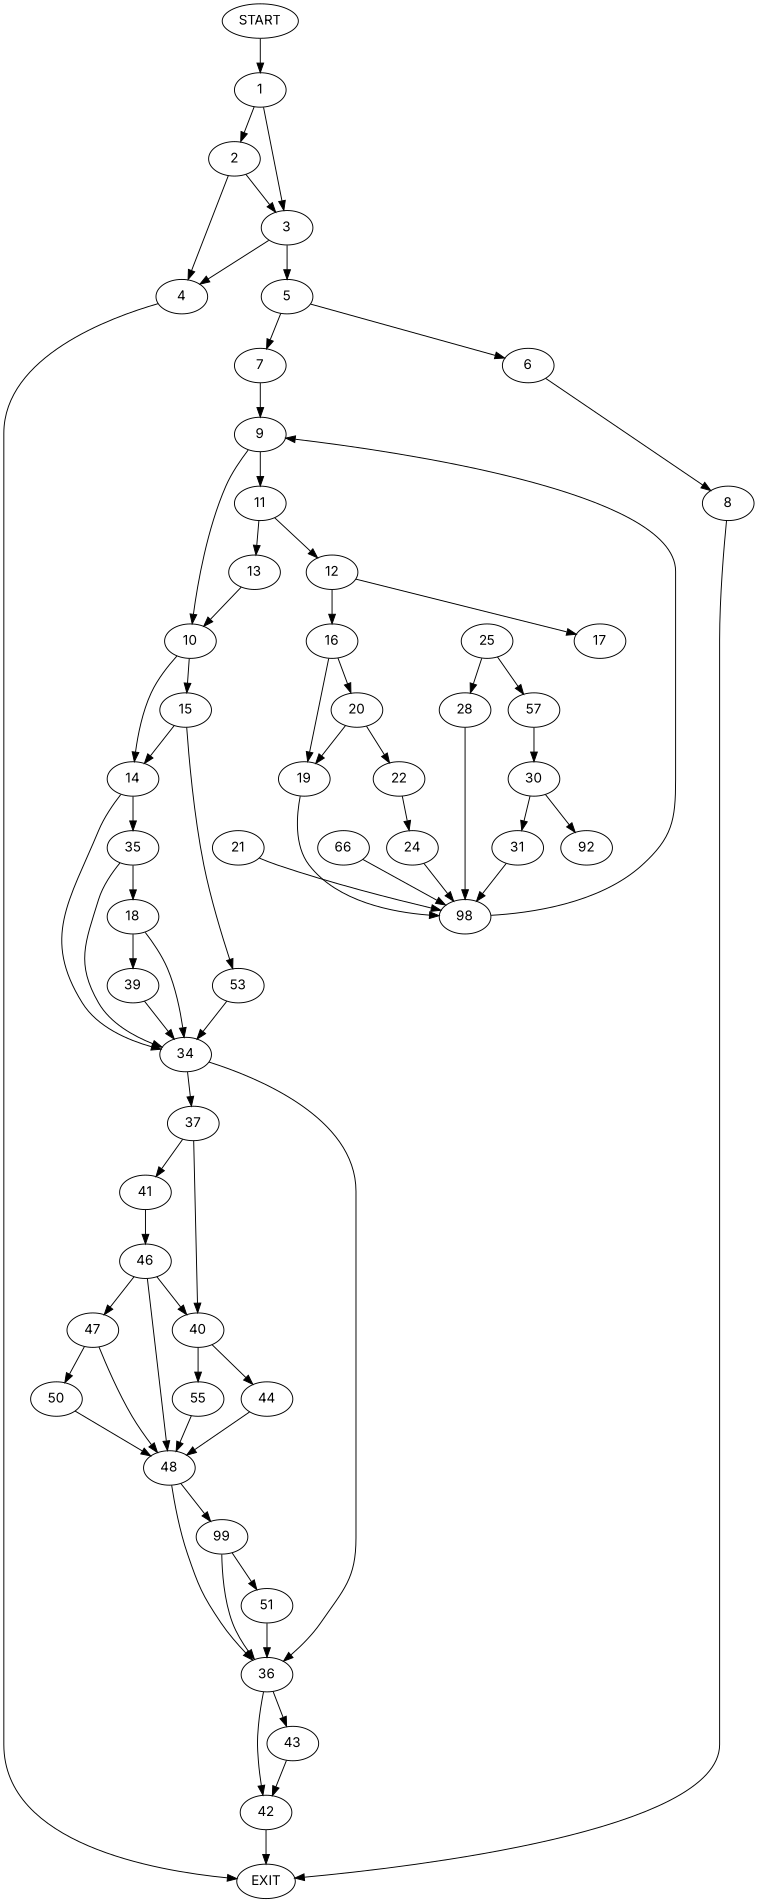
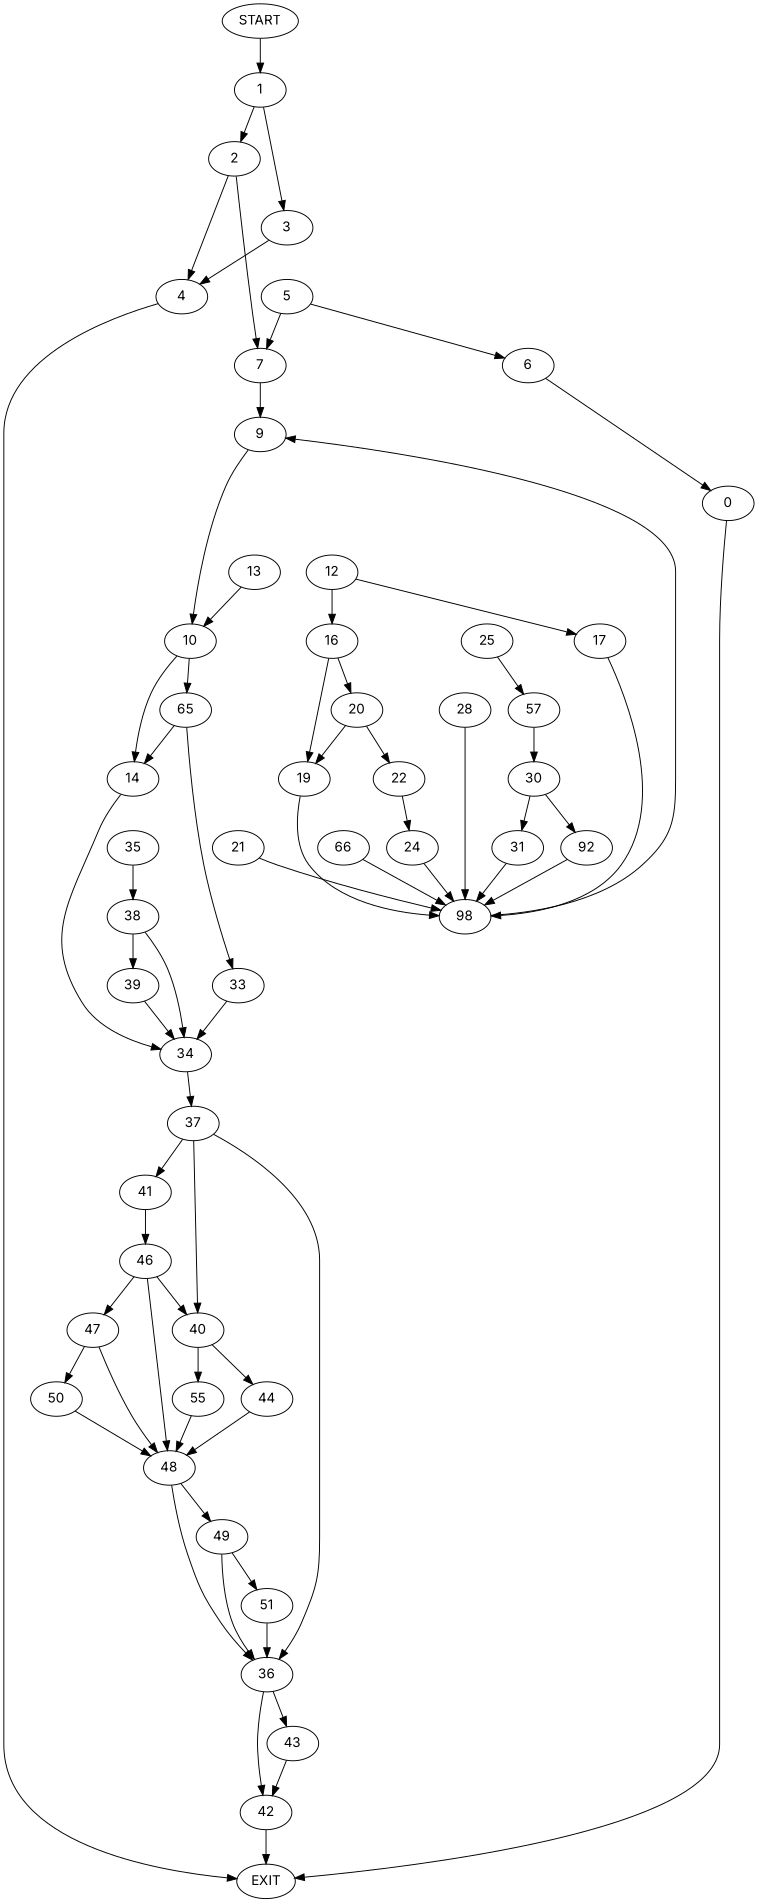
(258, 190) -> (246, 262)
(287, 258) -> none
(260, 503) -> none
(728, 503) -> (728, 503)
(478, 671) -> none
(186, 710) -> (186, 710)
(133, 809) -> none
none -> (637, 827)
none -> (530, 880)
(133, 917) -> (133, 917)
(85, 965) -> none
(238, 986) -> (238, 986)
(356, 1330) -> (320, 1373)
(222, 1537) -> (222, 1537)
